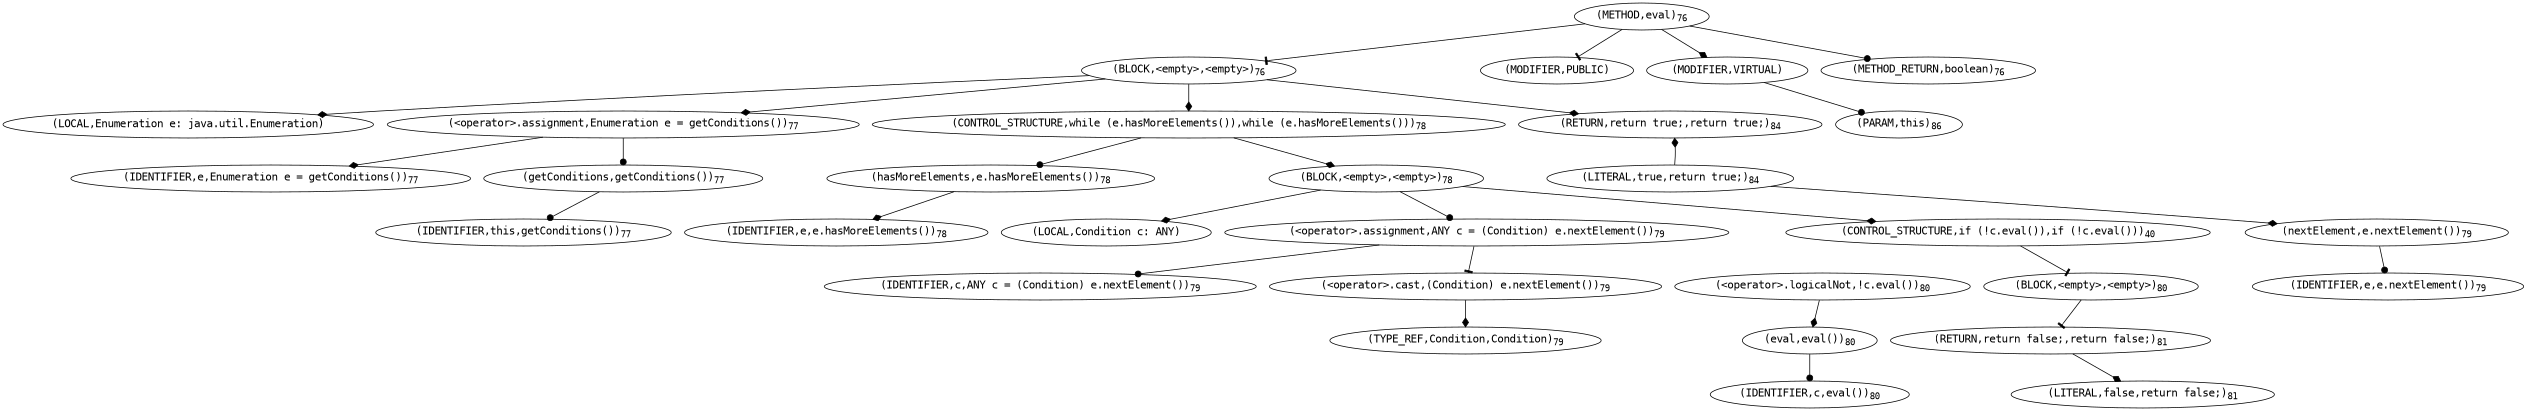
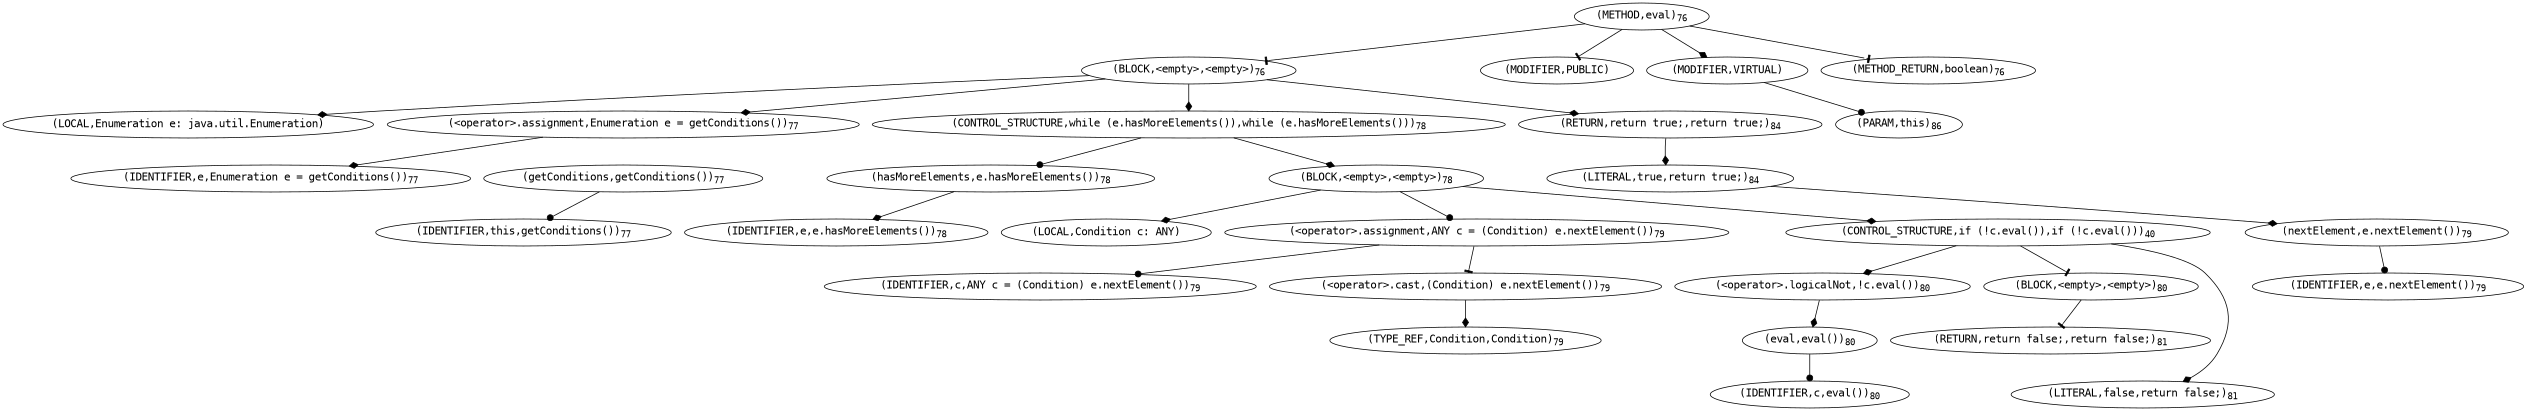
(1777, 42) -> (1777, 42)
(623, 149) -> none
(1675, 156) -> (1665, 147)
none -> (1914, 258)
(2093, 365) -> (2214, 283)
